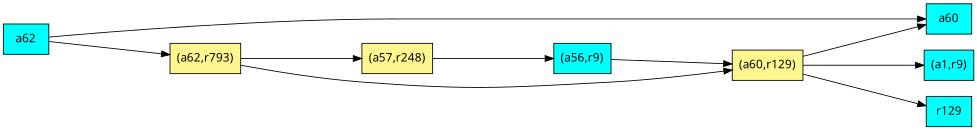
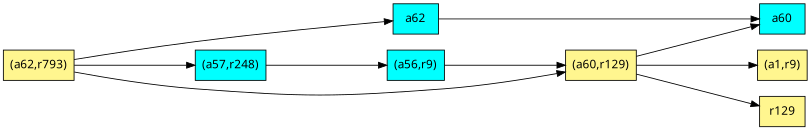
(105, 48) -> (229, 38)
(397, 58) -> (231, 65)
(949, 65) -> (782, 65)
(949, 112) -> (782, 112)
